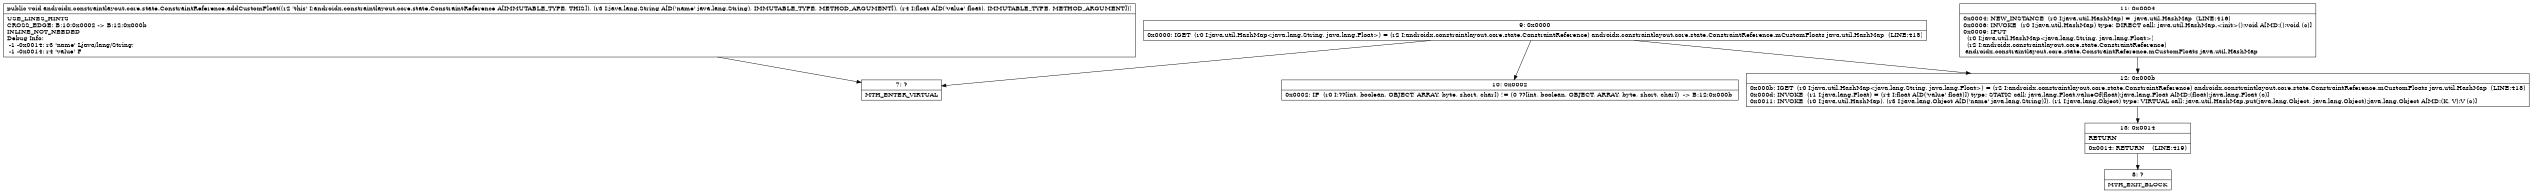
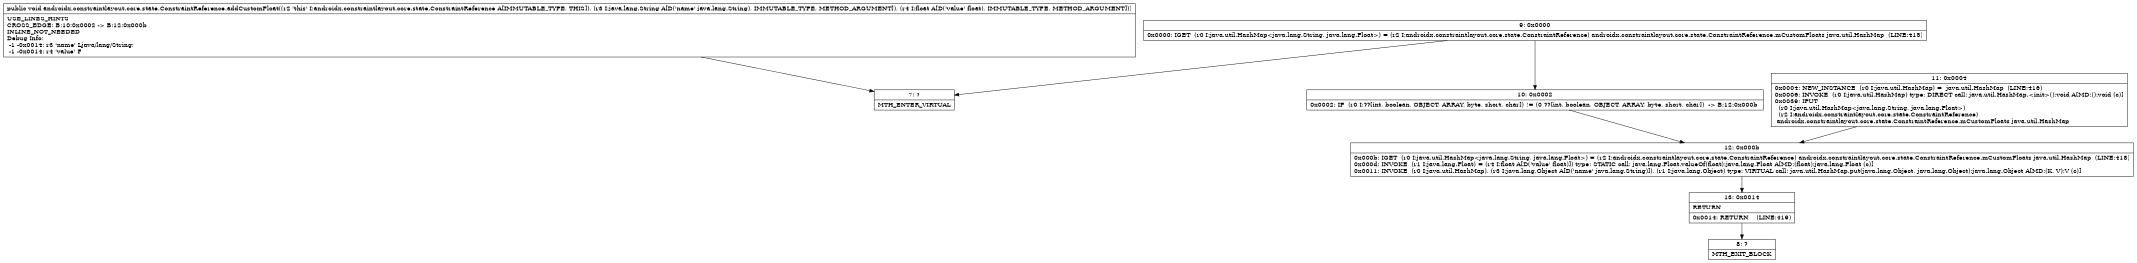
(1987, 32) -> (1798, 101)
(1800, 57) -> (1625, 126)
